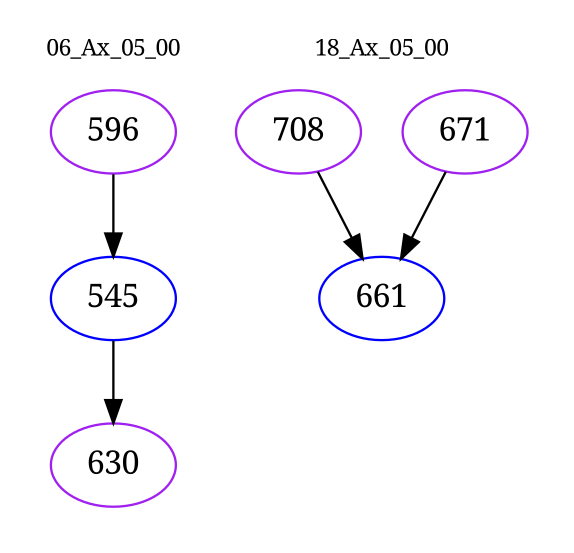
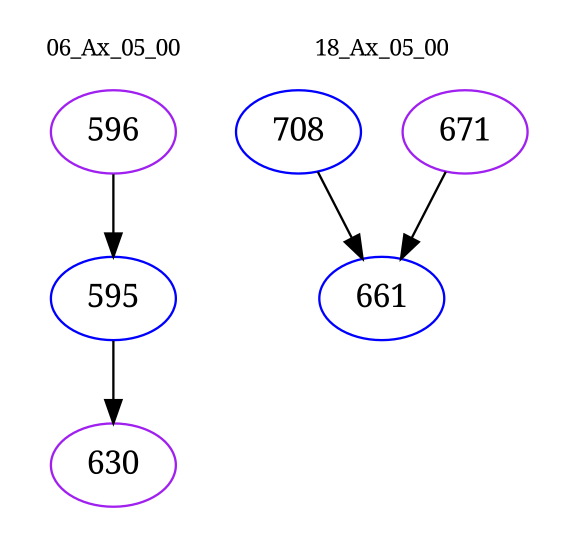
(298, 132) -> (298, 132)
(113, 298) -> (113, 298)
